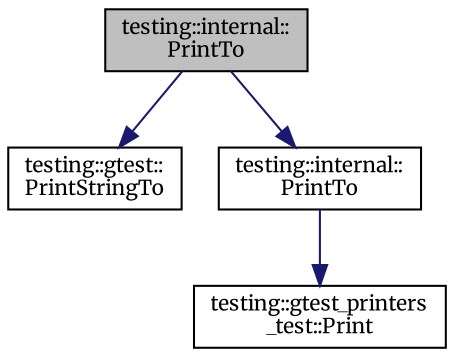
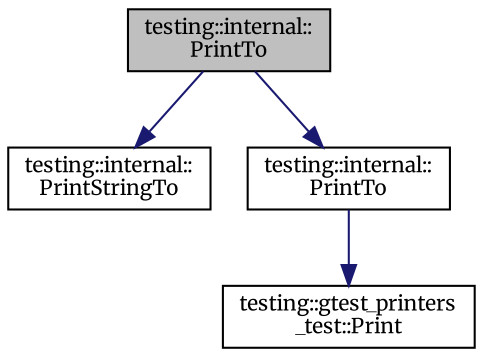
(95, 179) -> (109, 179)
